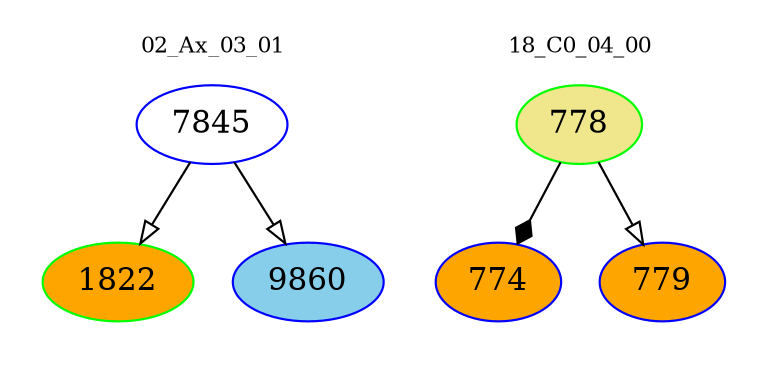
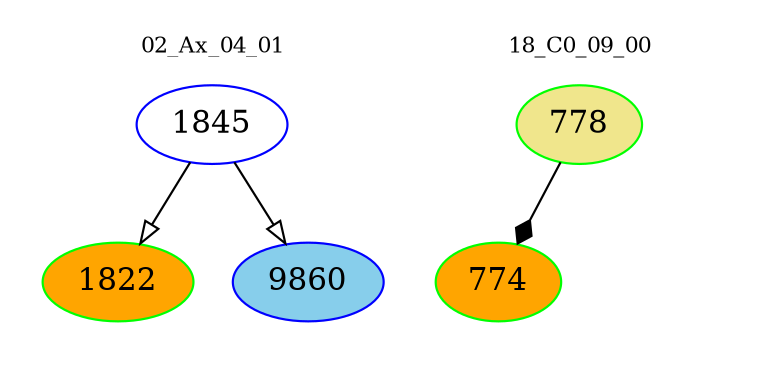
(213, 47) -> (213, 47)
(580, 47) -> (580, 47)
(212, 125) -> (212, 125)
(498, 282) -> (498, 282)
(662, 282) -> none
